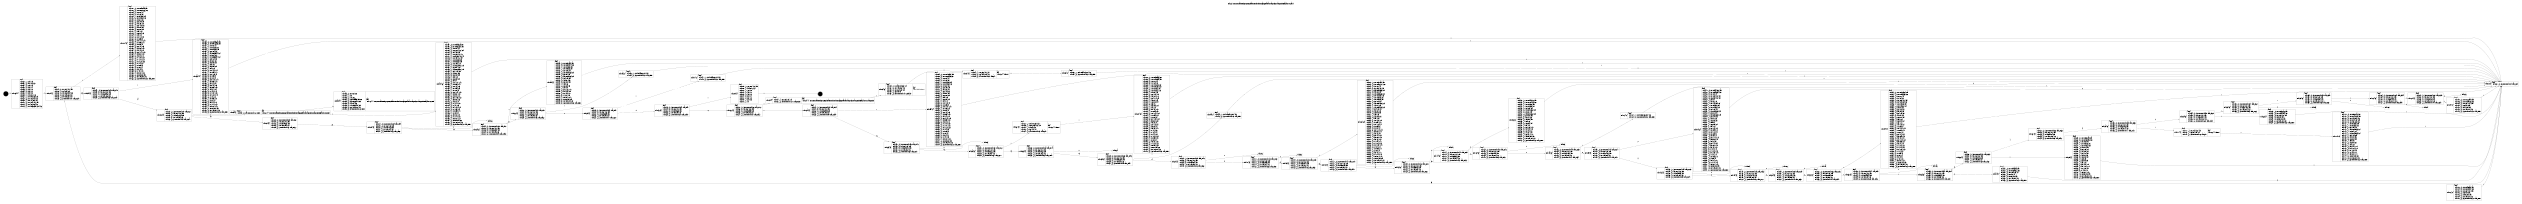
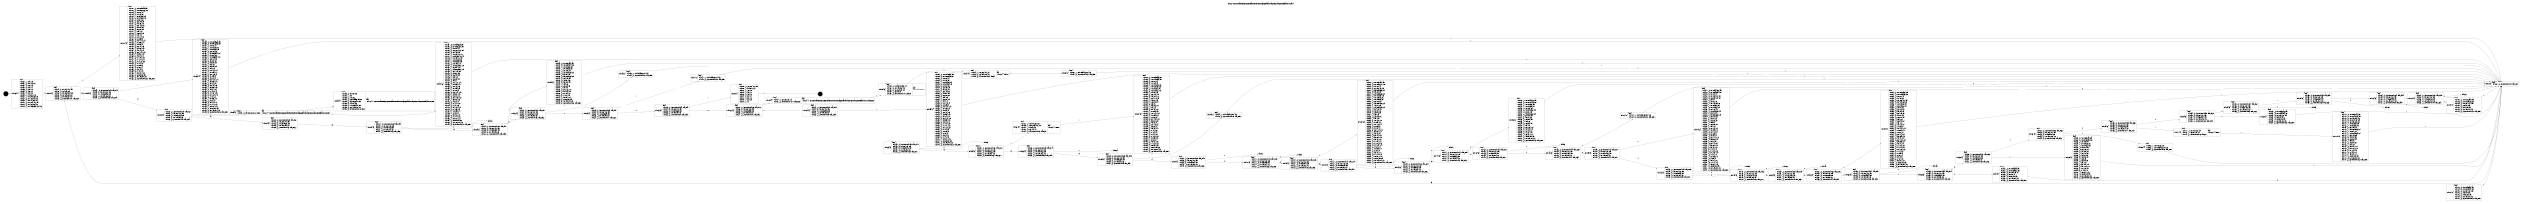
(861, 129) -> none
none -> (2155, 147)
